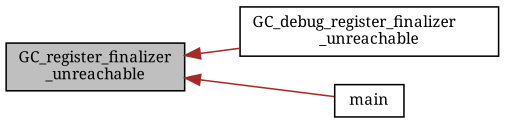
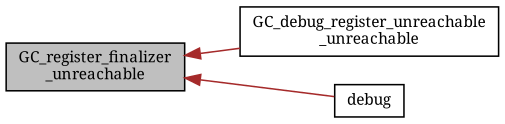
(369, 32) -> (369, 32)
(369, 101) -> (369, 101)
